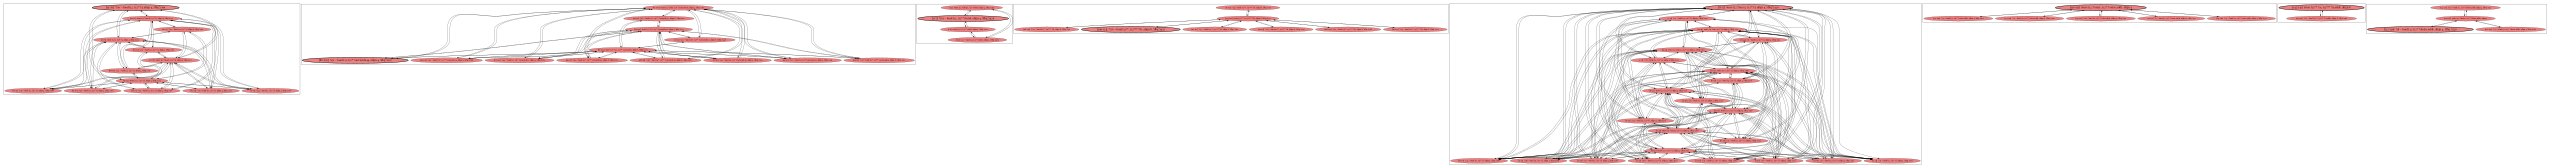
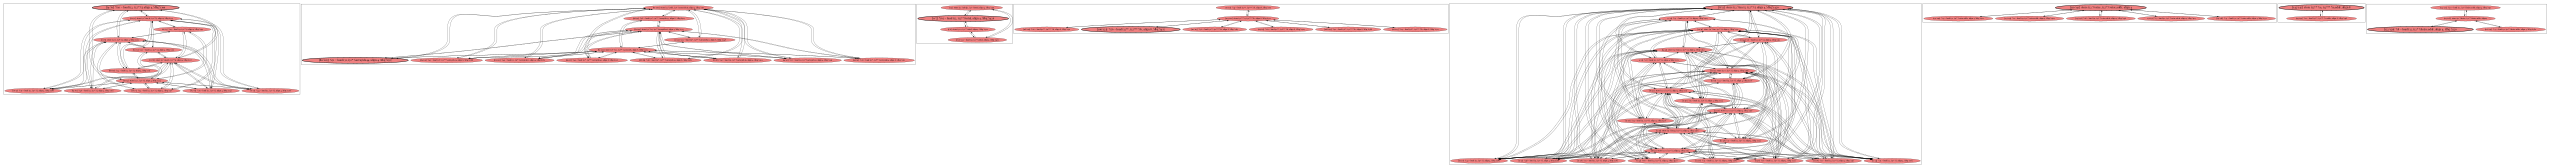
(1818, 60) -> (1842, 77)
none -> (1649, 127)
none -> (1713, 134)
